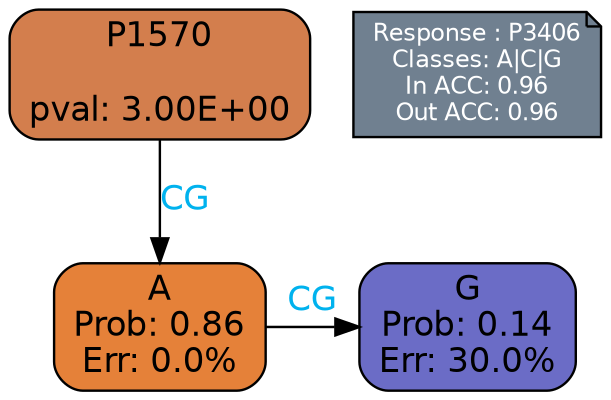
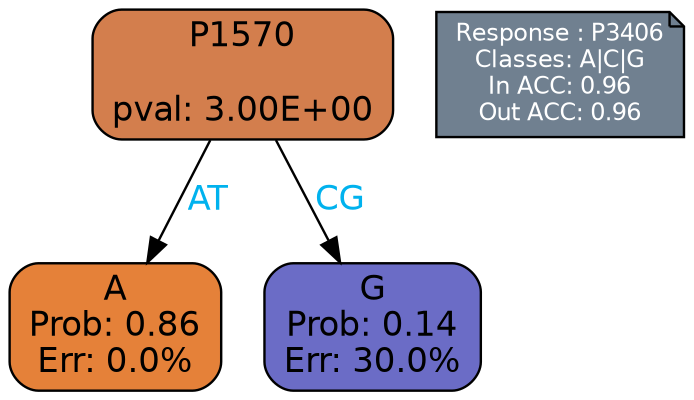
(185, 201) -> (208, 201)
(300, 327) -> (302, 190)
